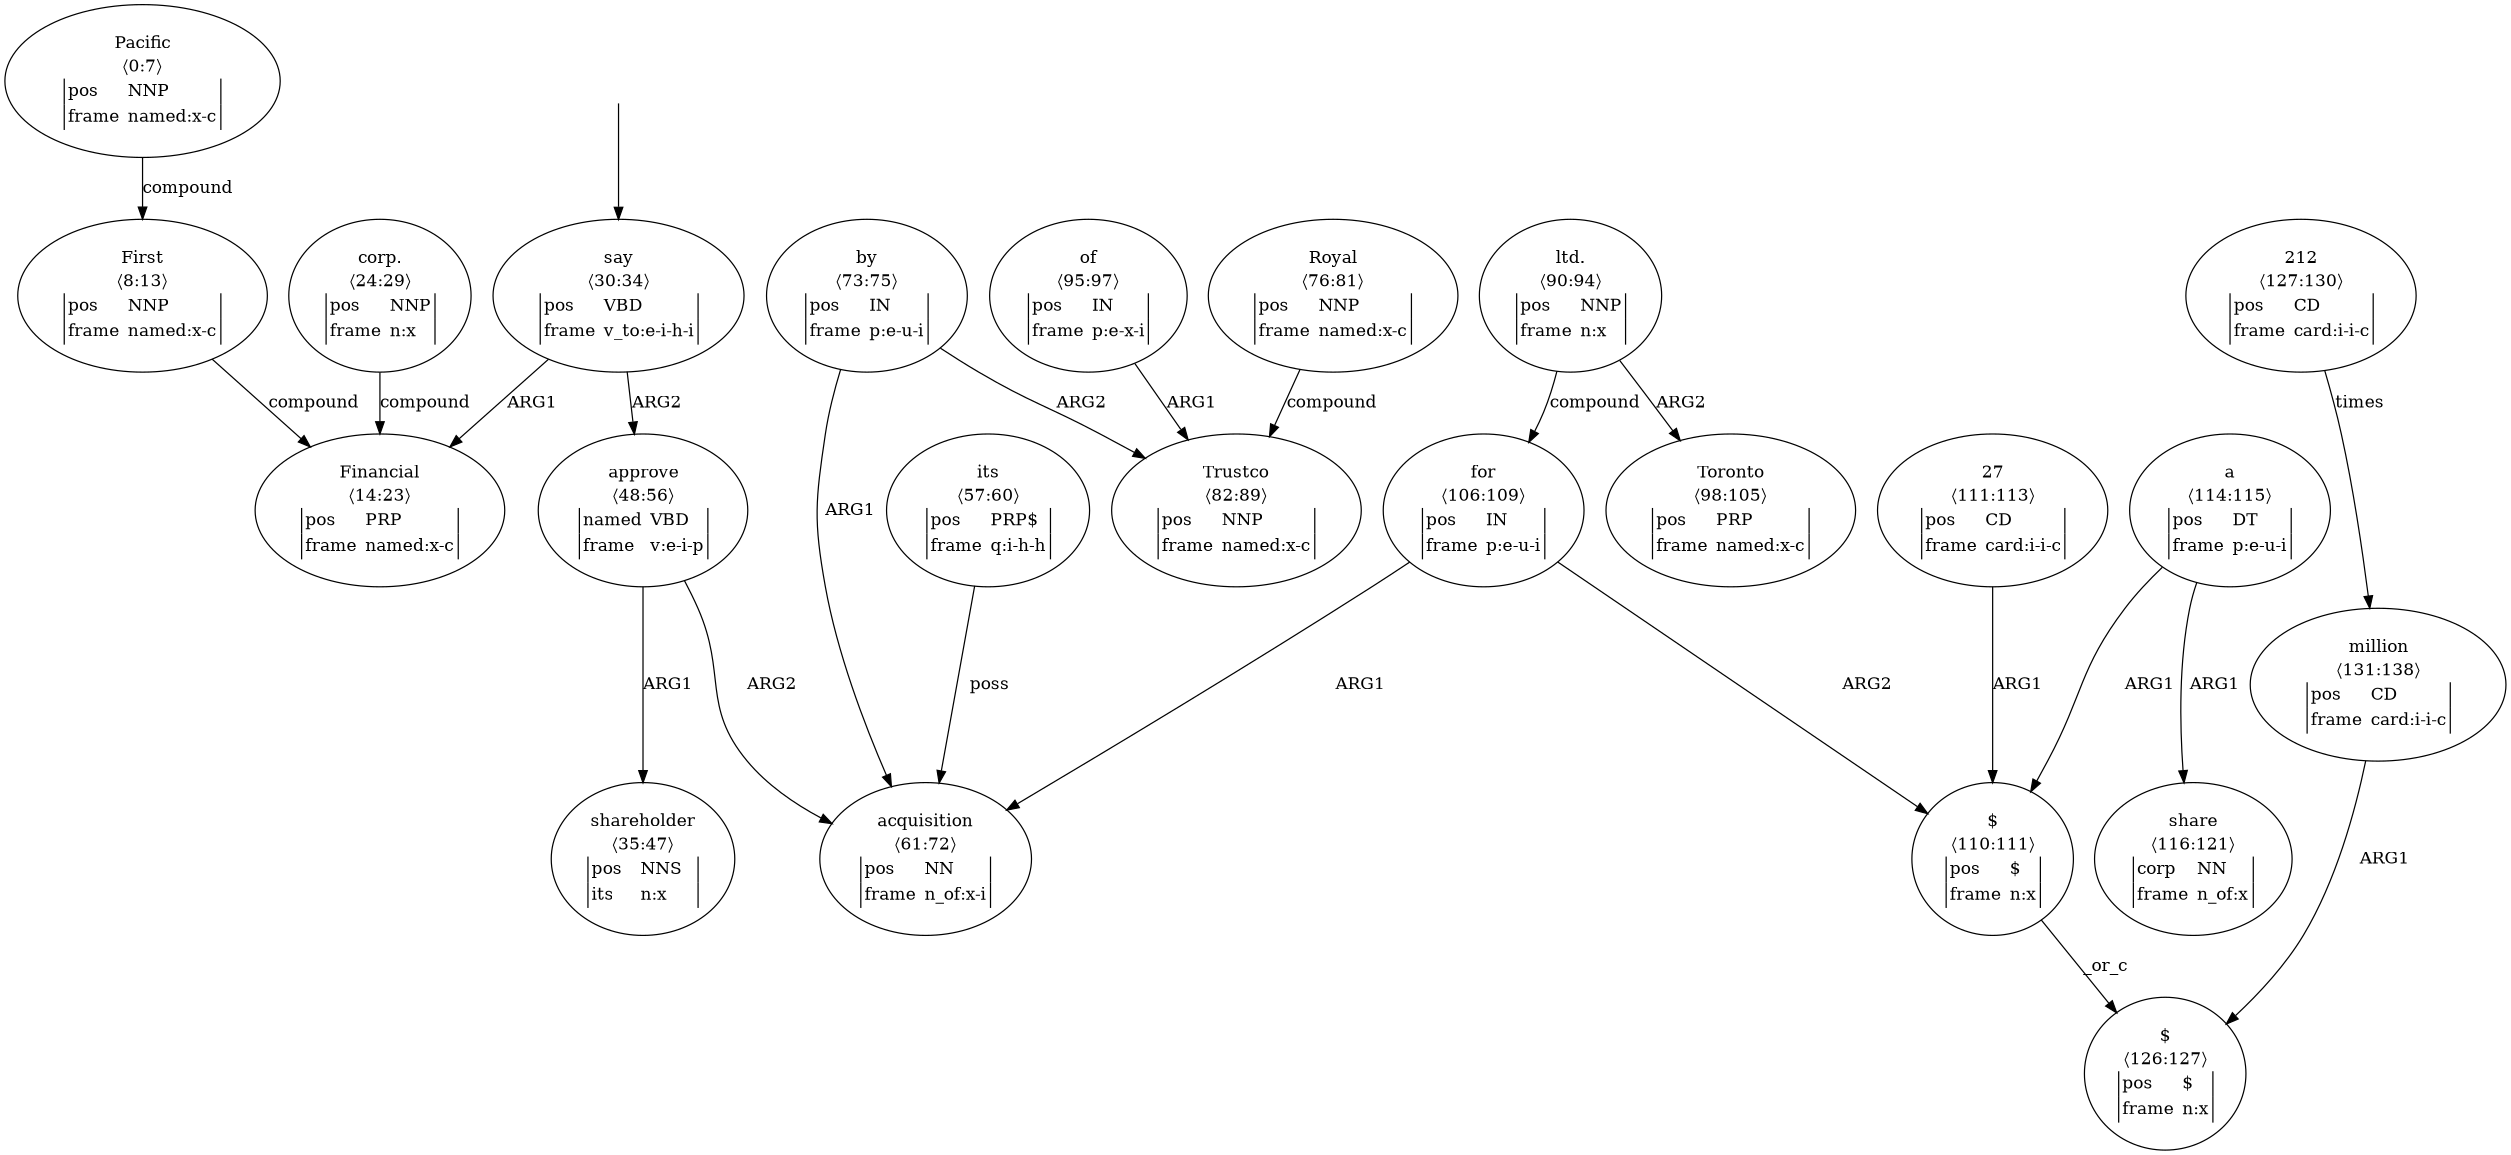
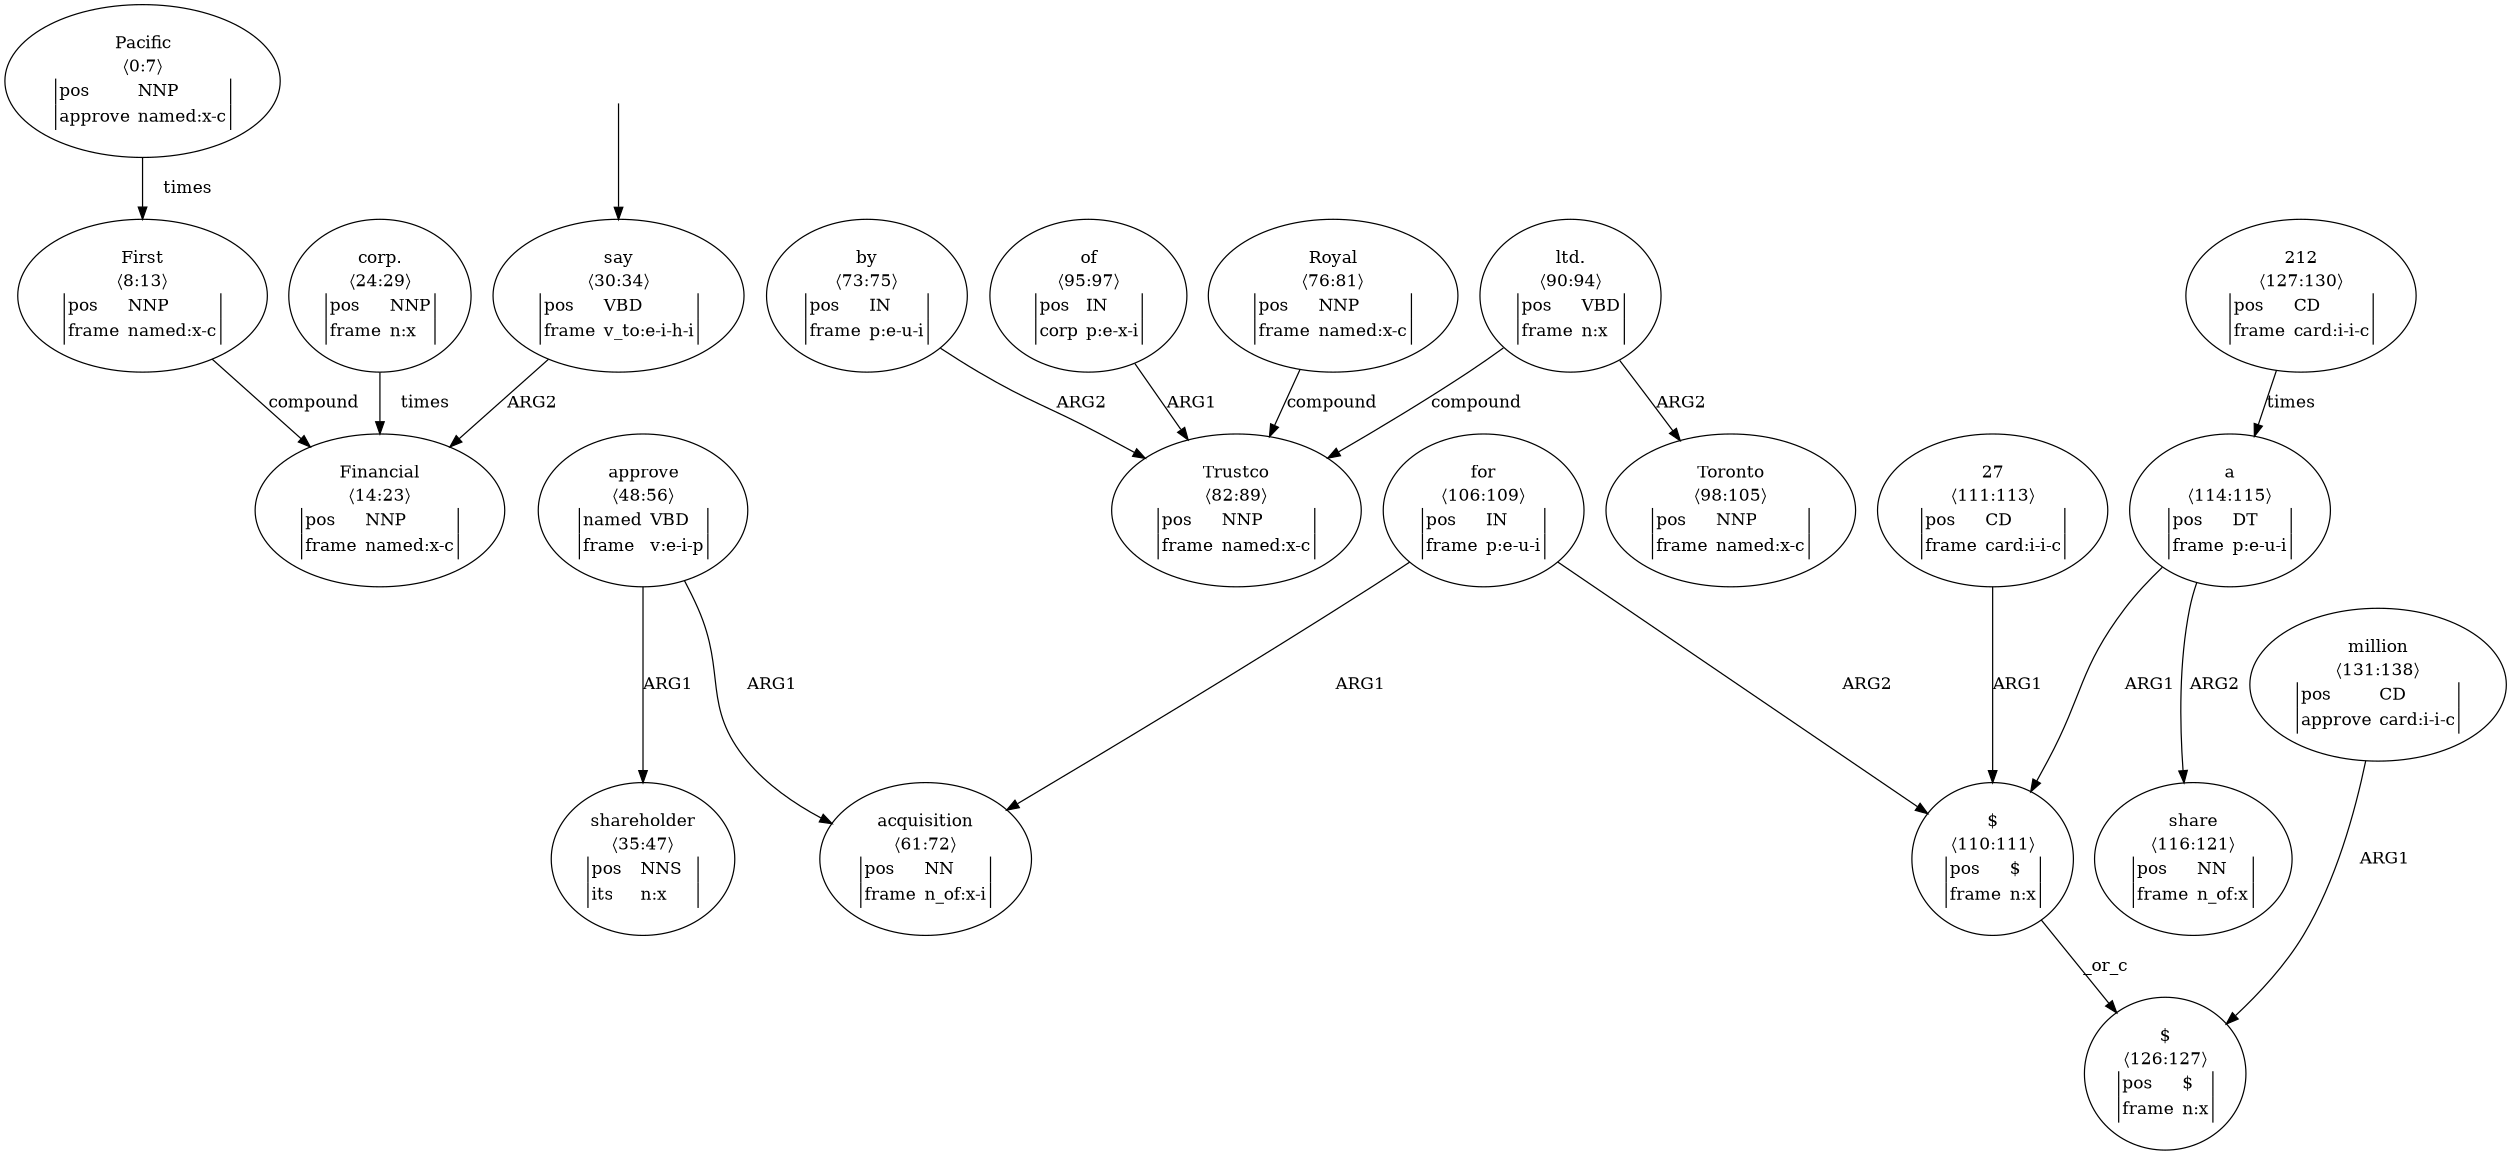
(94, 117) -> (95, 117)
(188, 188) -> (188, 188)
(1601, 306) -> (1601, 306)
(1058, 331) -> (1059, 331)
(630, 397) -> none
(1548, 402) -> (1422, 402)
(425, 403) -> (425, 403)
(532, 403) -> (532, 403)
(2351, 482) -> (2267, 398)
(988, 510) -> none
(384, 520) -> (386, 520)
(1735, 520) -> (1737, 520)
(824, 576) -> none
(772, 685) -> (772, 685)
(2215, 685) -> (2215, 685)
(2337, 720) -> (2336, 720)
(2157, 869) -> (2152, 869)
